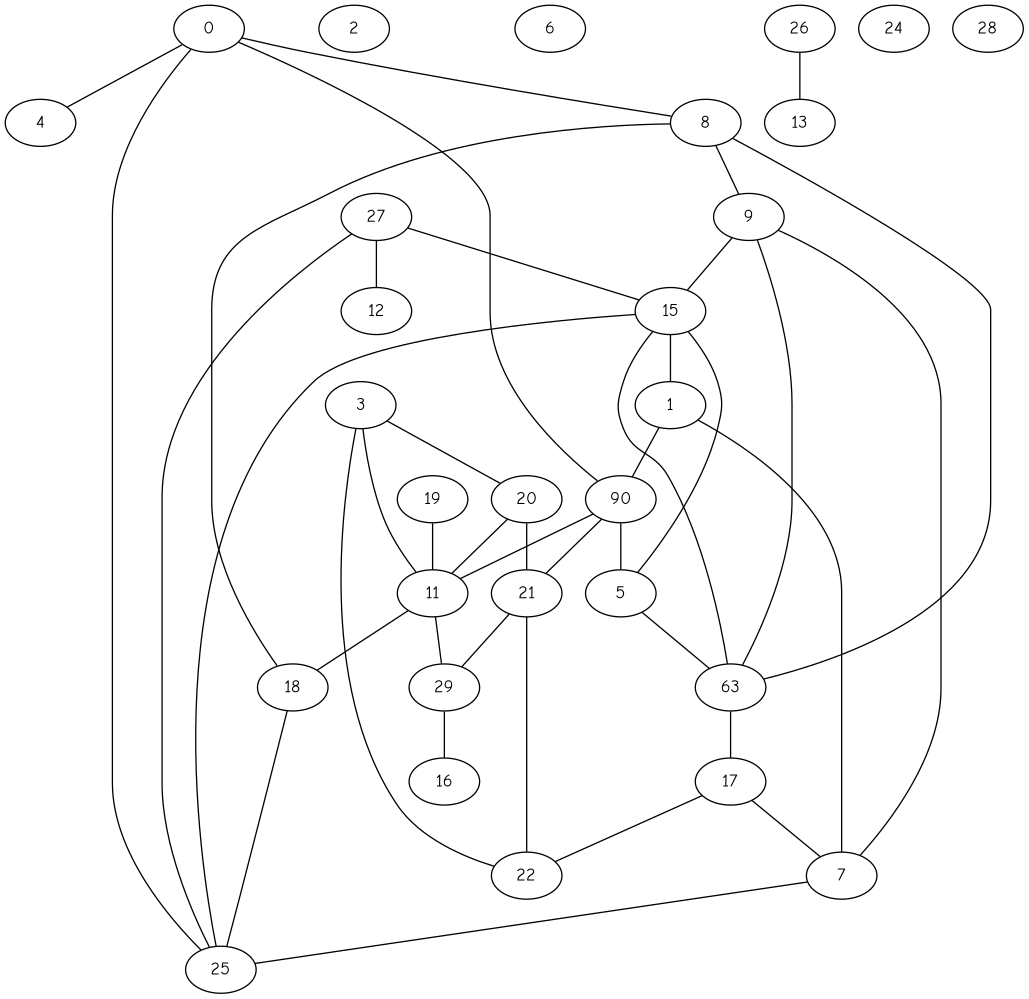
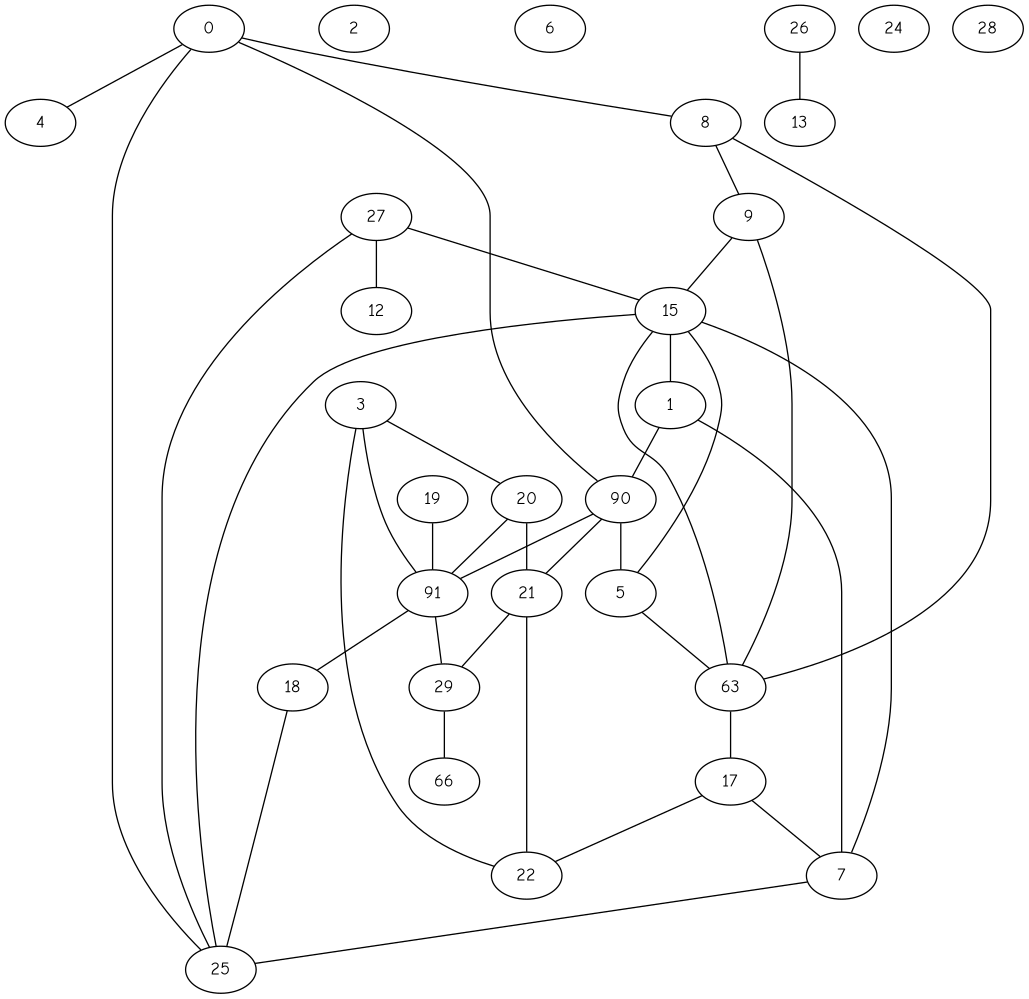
(242, 240) -> none
(941, 515) -> (891, 541)
(433, 593) -> (433, 593)
(444, 782) -> (444, 782)
